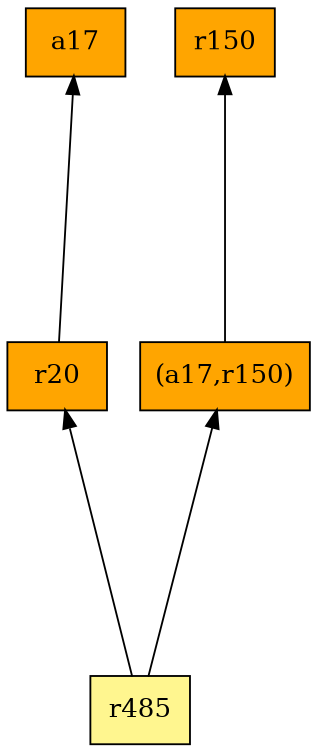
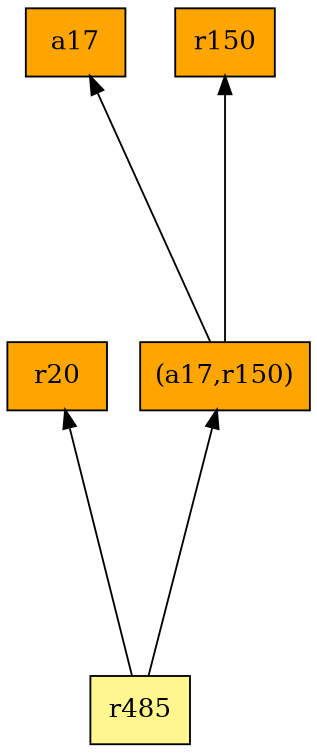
(66, 219) -> (154, 218)
